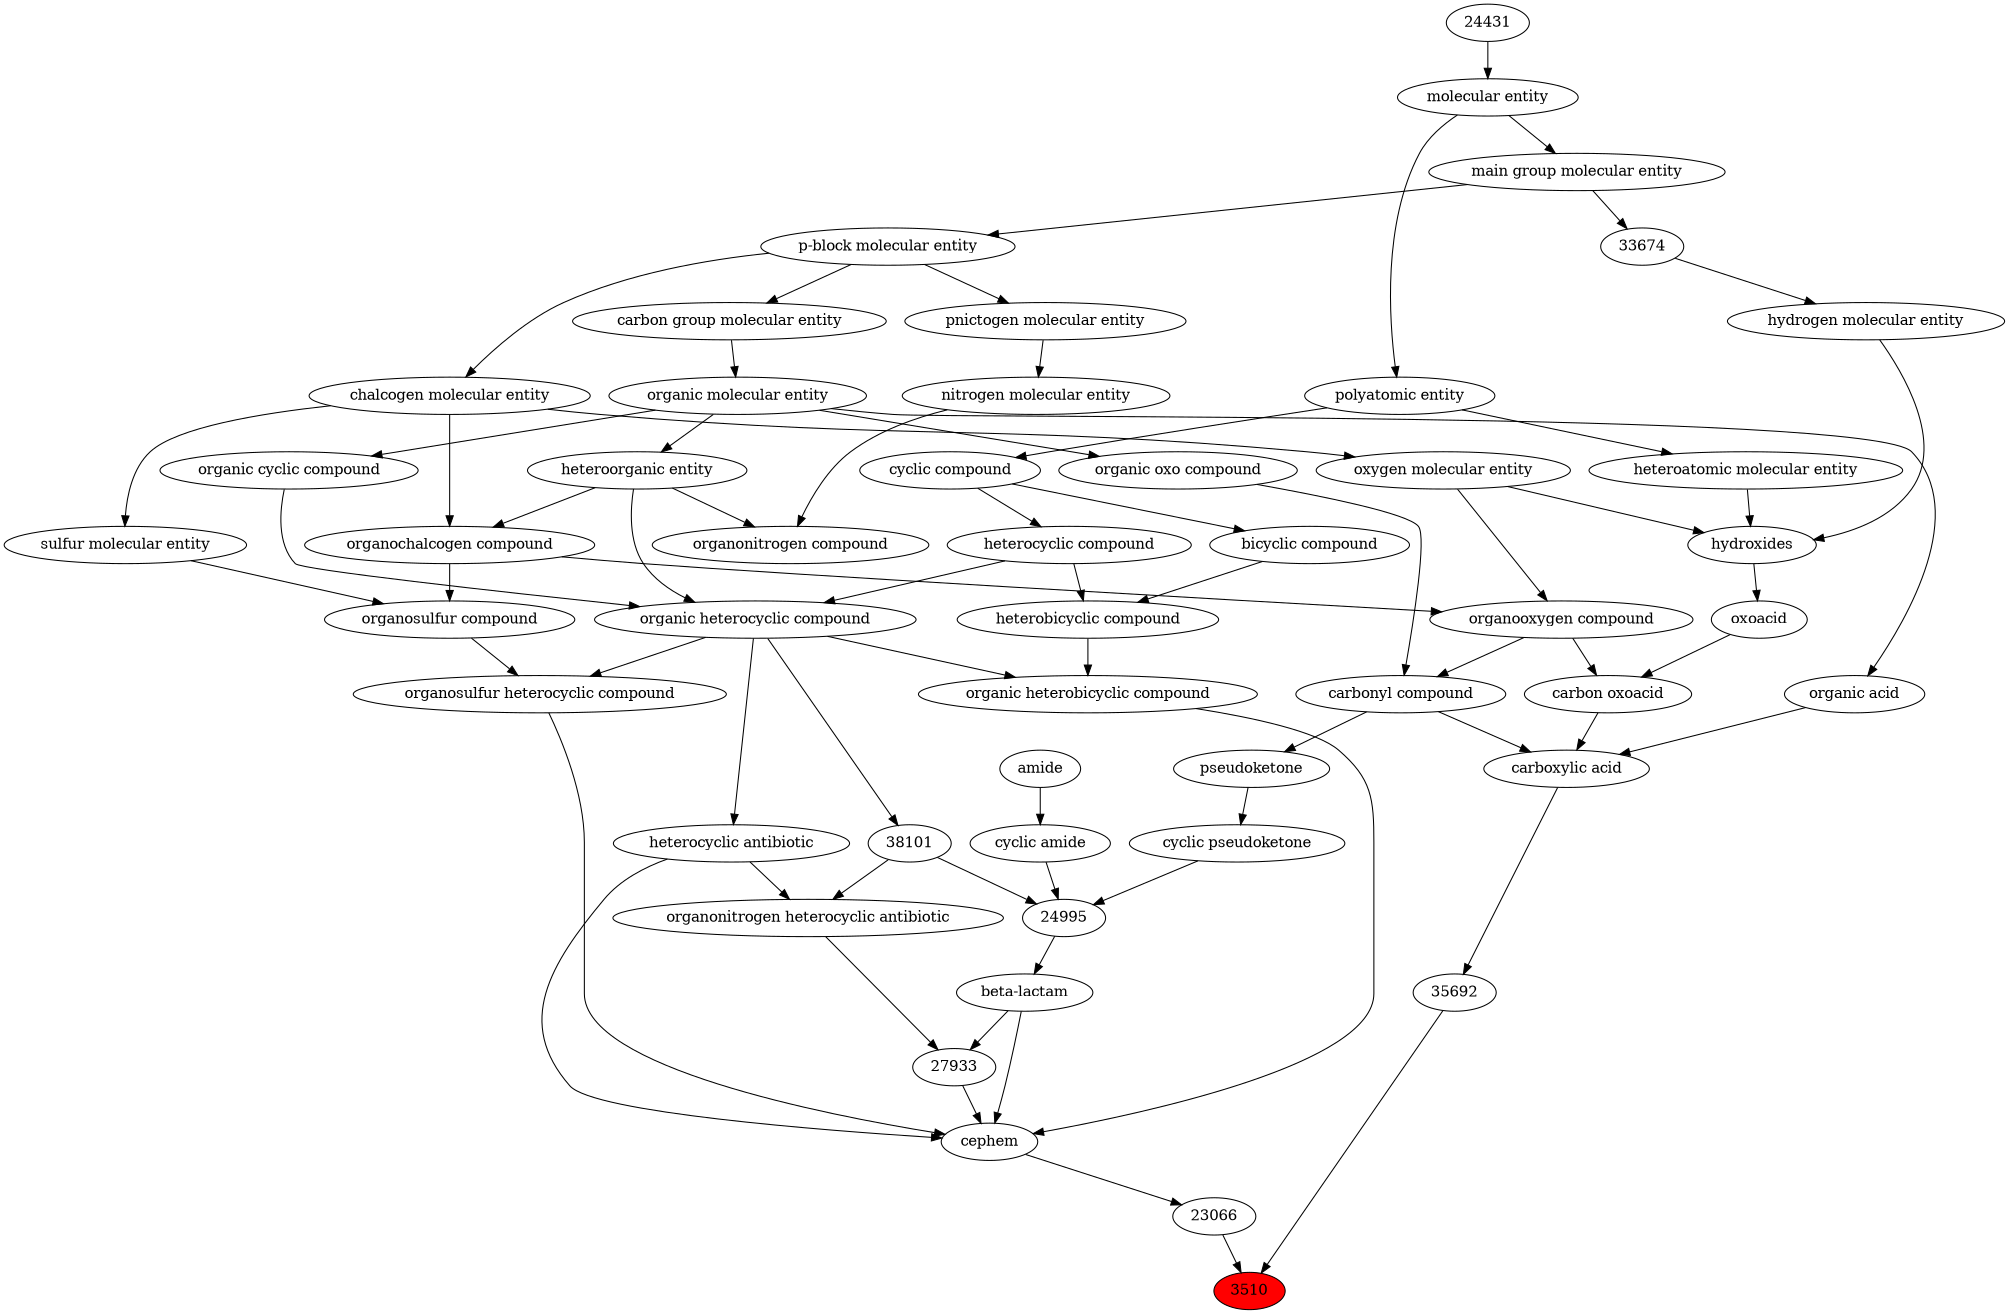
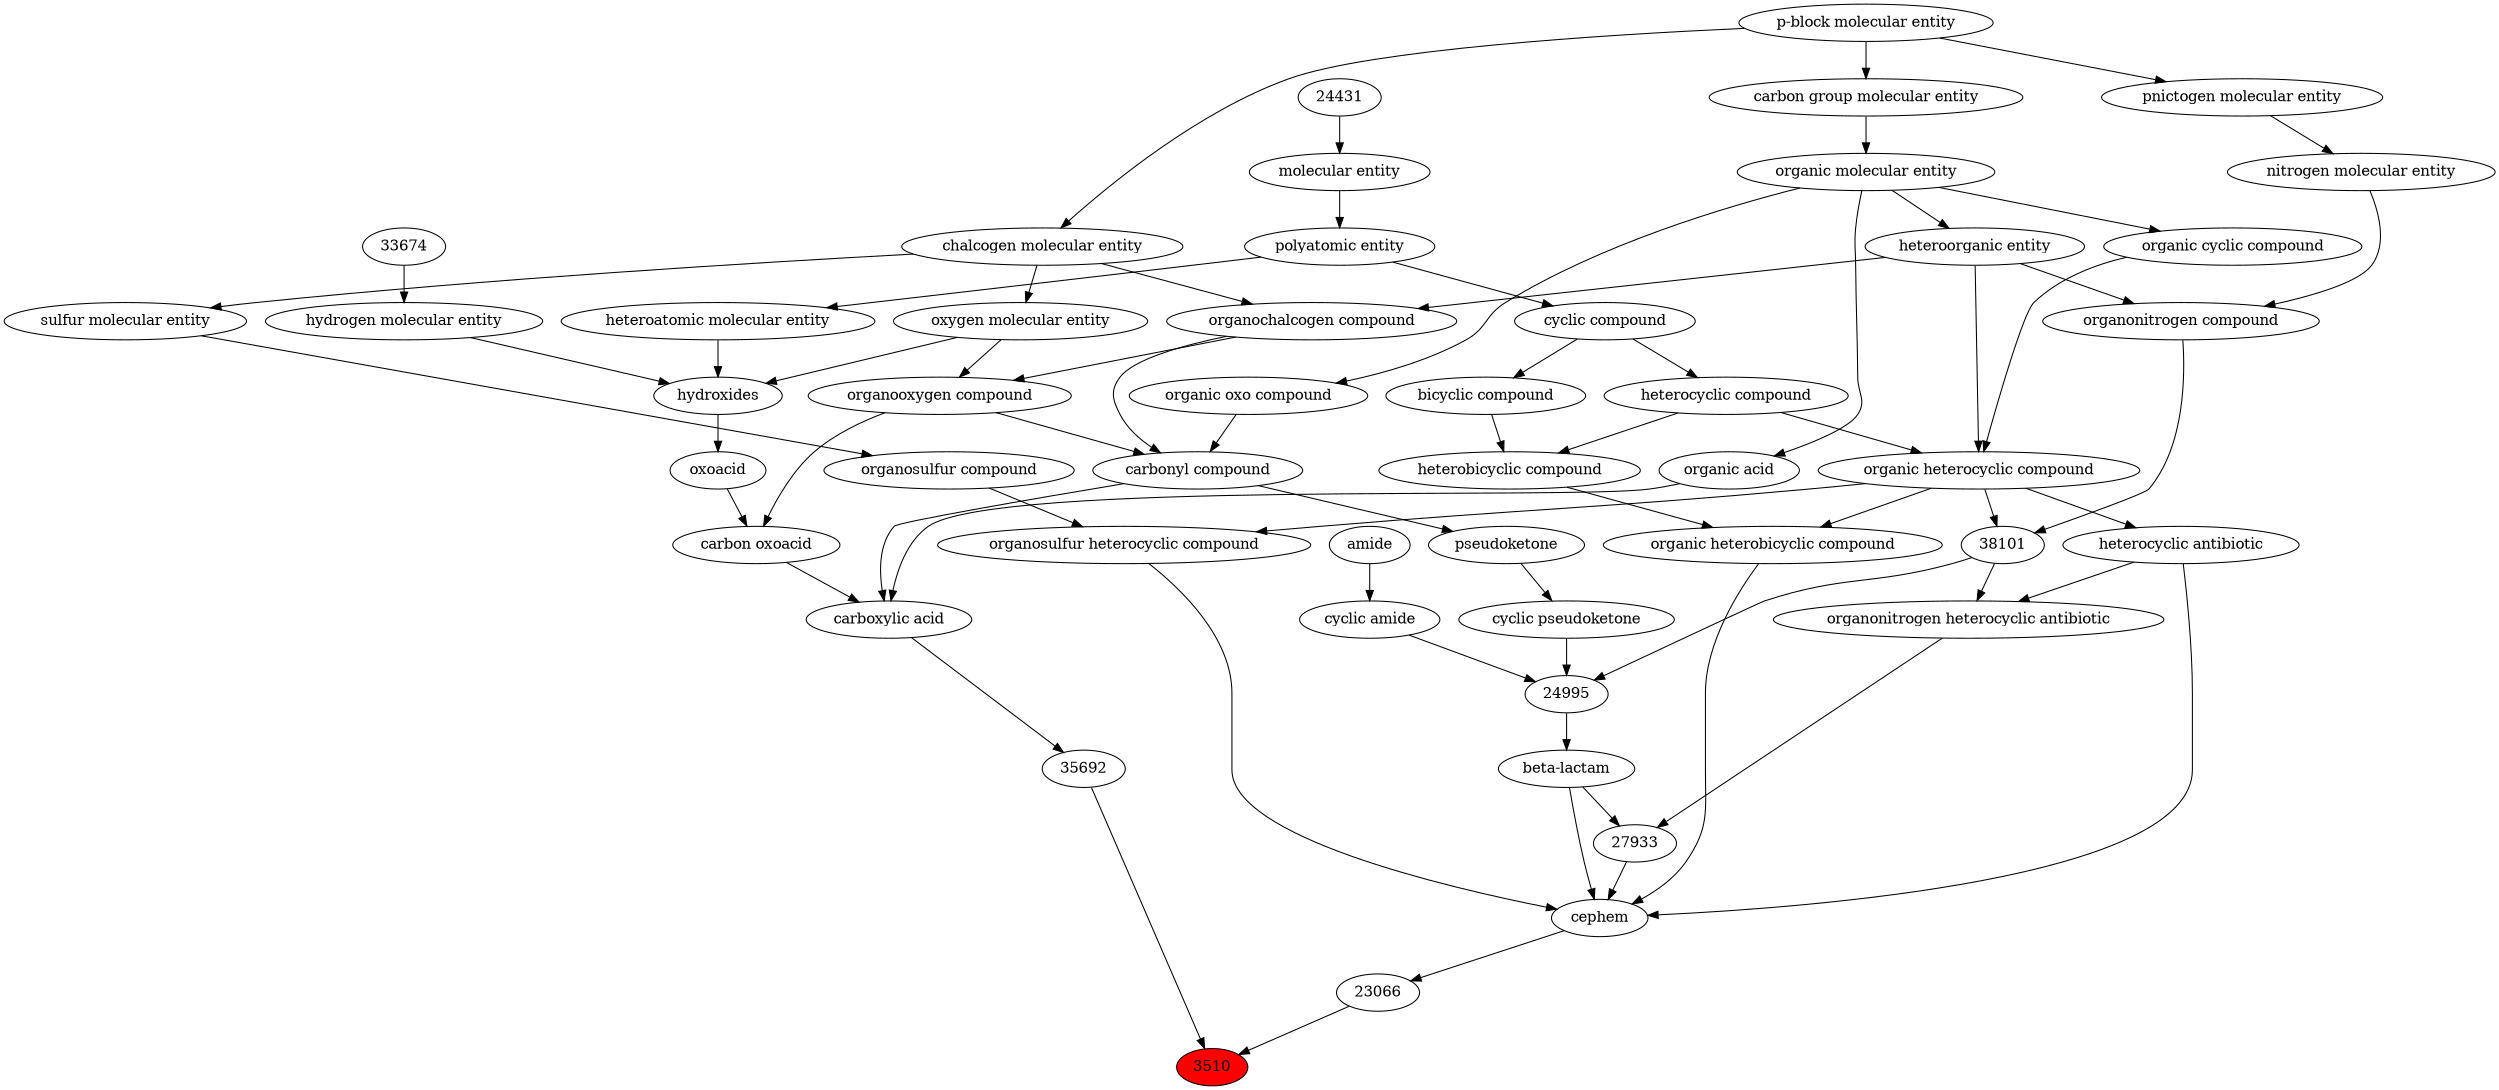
(1577, 172) -> none
none -> (2161, 471)
(450, 577) -> (1131, 368)
